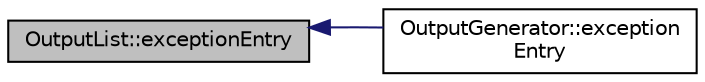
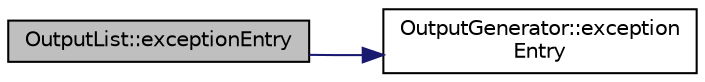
(357, 27) -> (336, 55)
